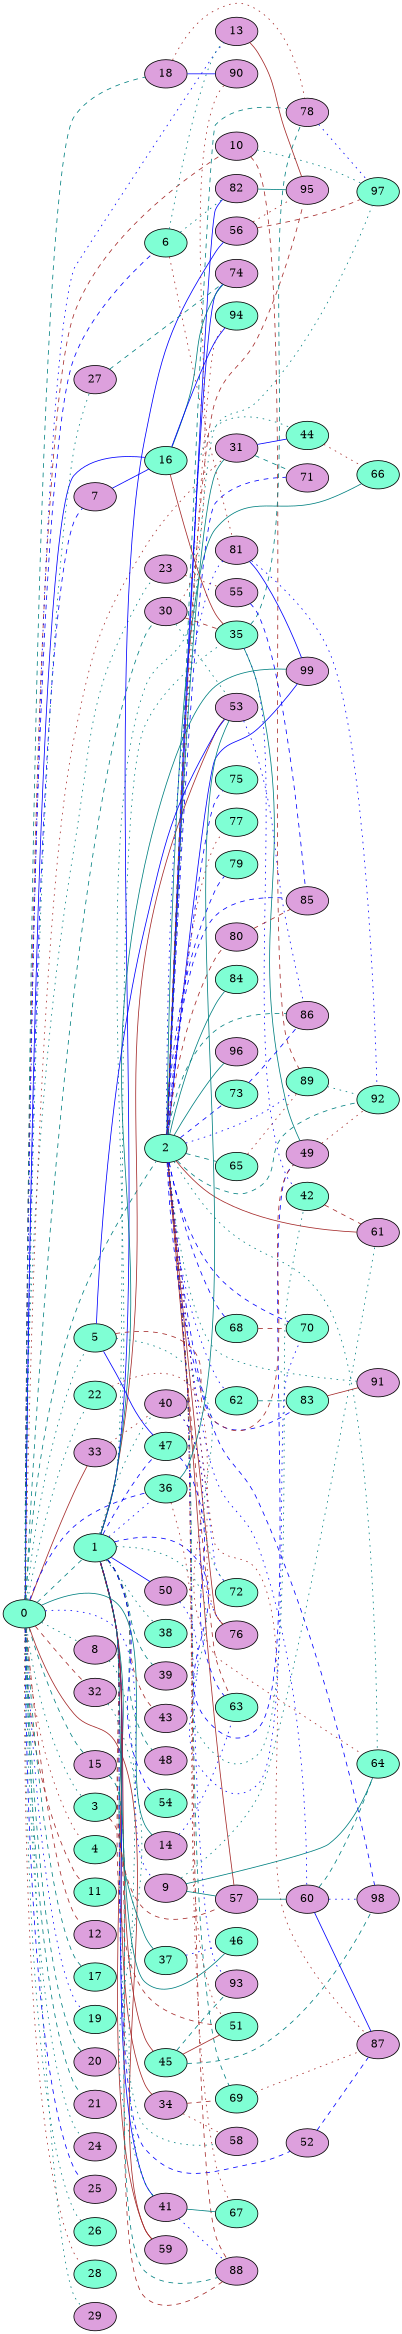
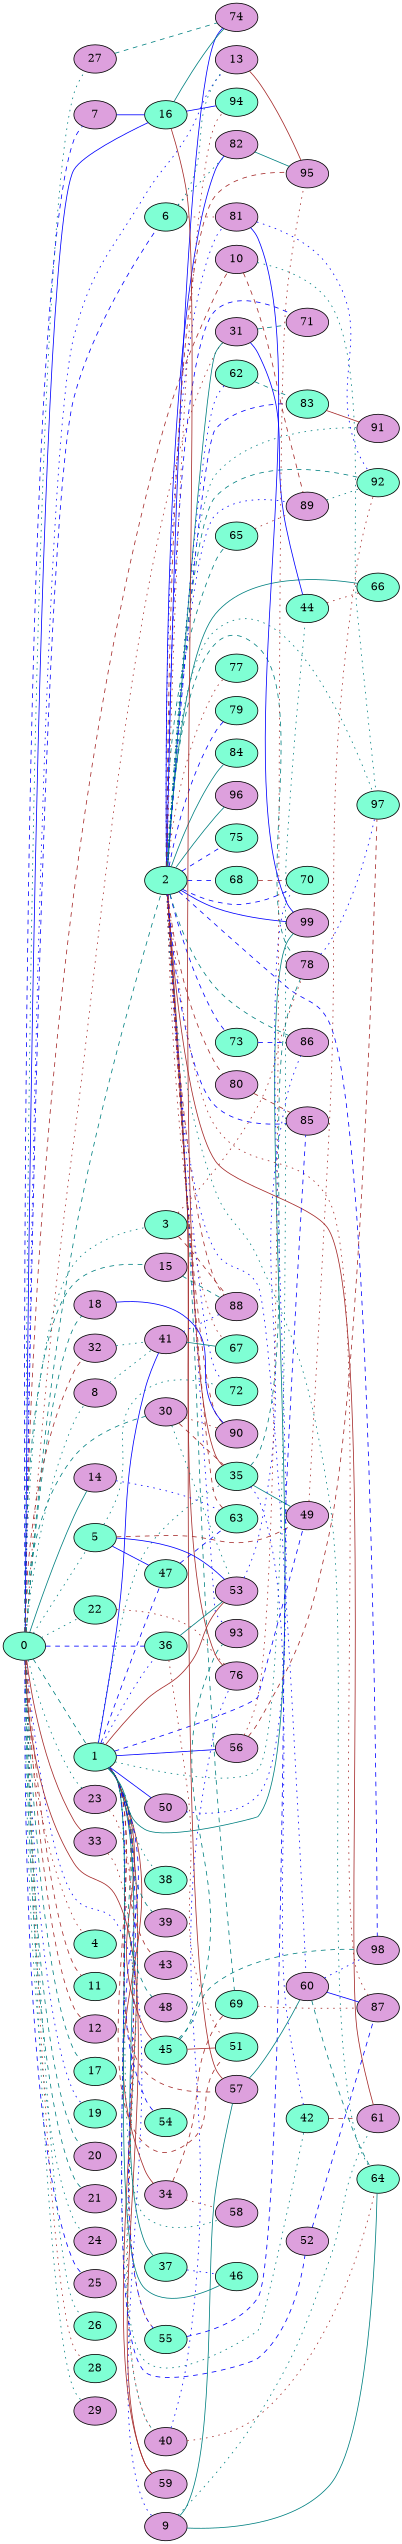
(254, 8) -> (258, 1106)
(237, 593) -> (166, 2339)
(307, 1082) -> (307, 506)
none -> (184, 1161)
none -> (132, 2048)
